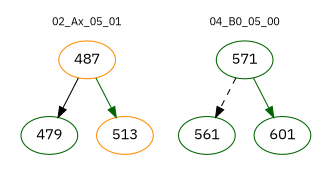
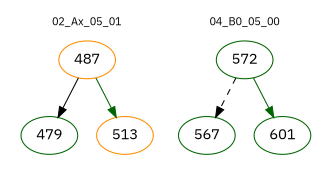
(245, 60) -> (245, 60)
(207, 135) -> (207, 135)
